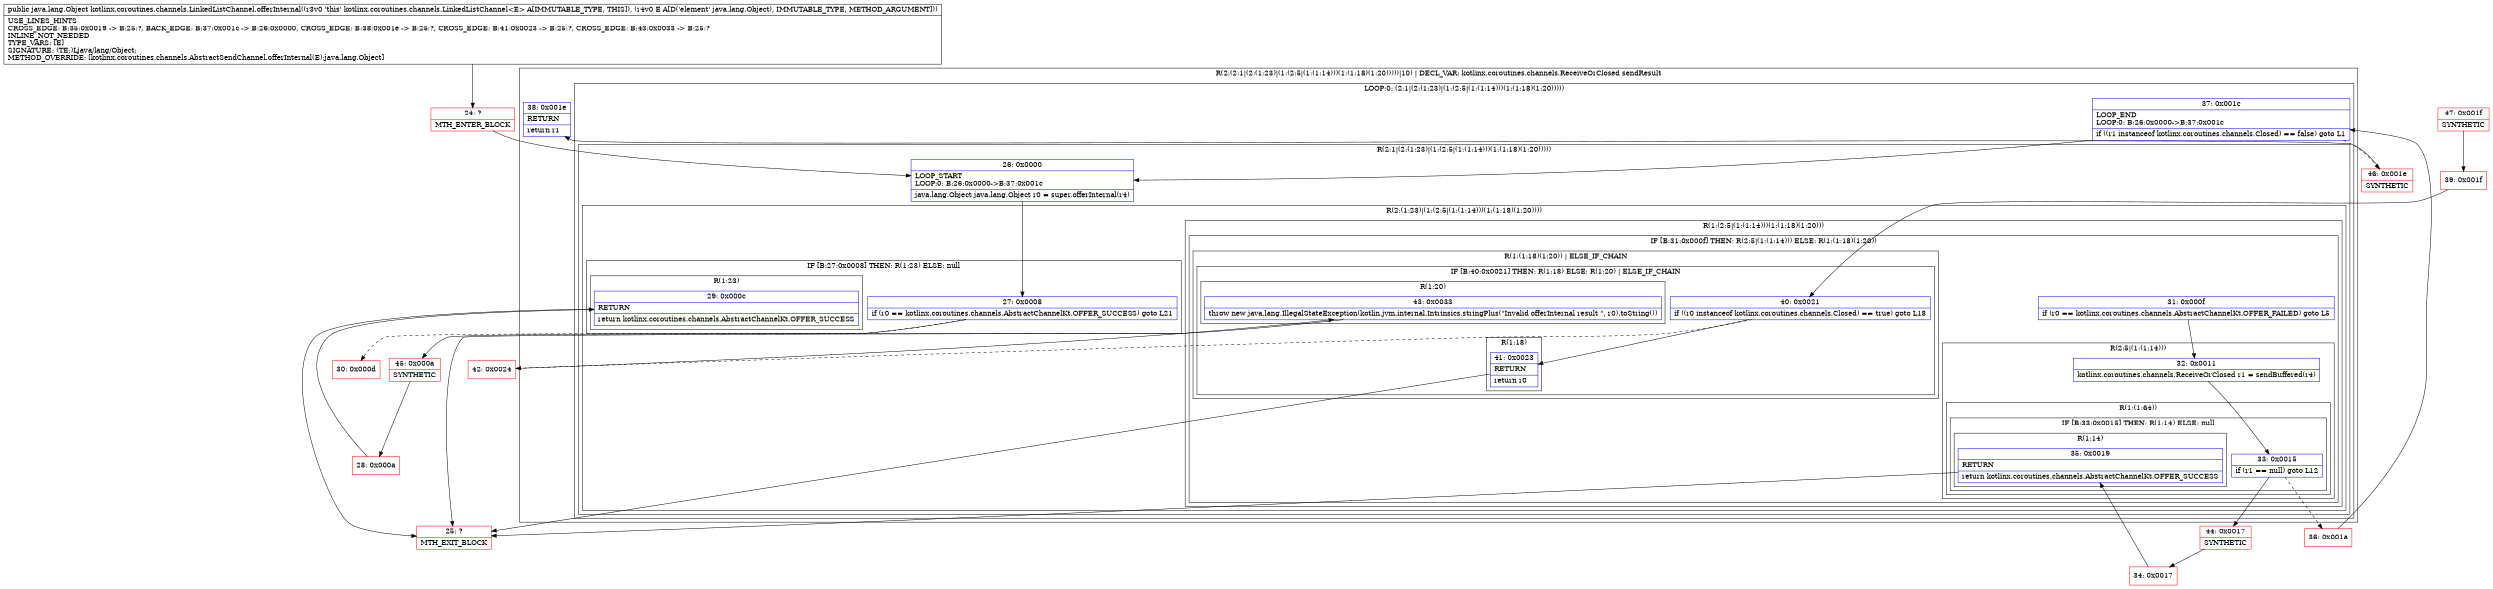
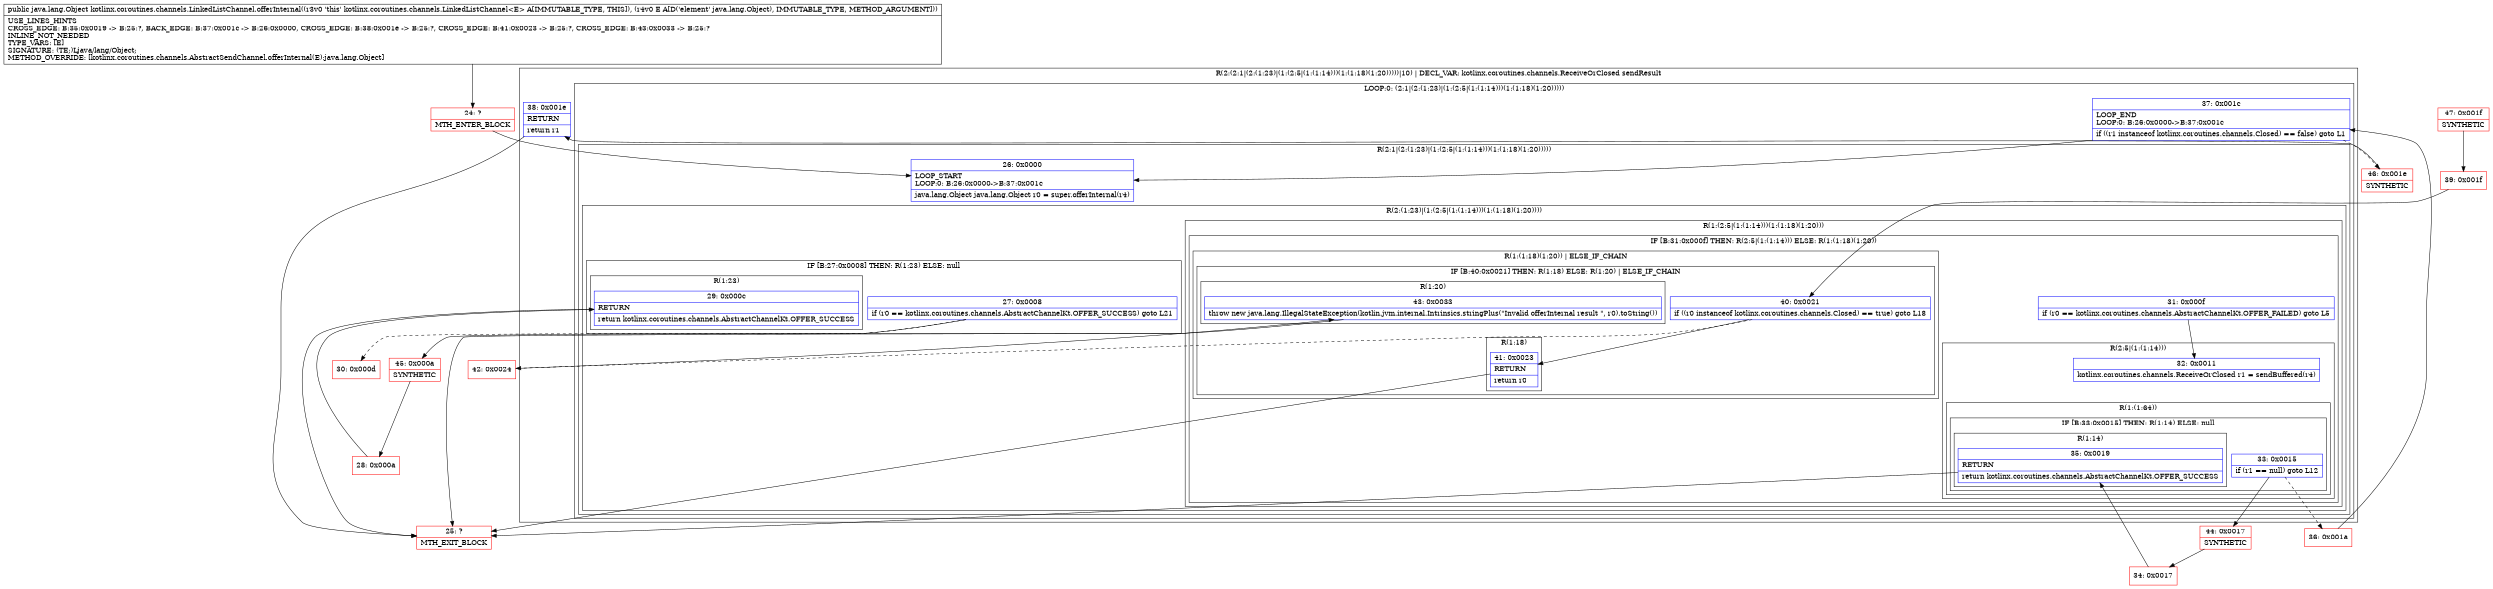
(1022, 246) -> none
none -> (281, 315)
(2239, 415) -> none
